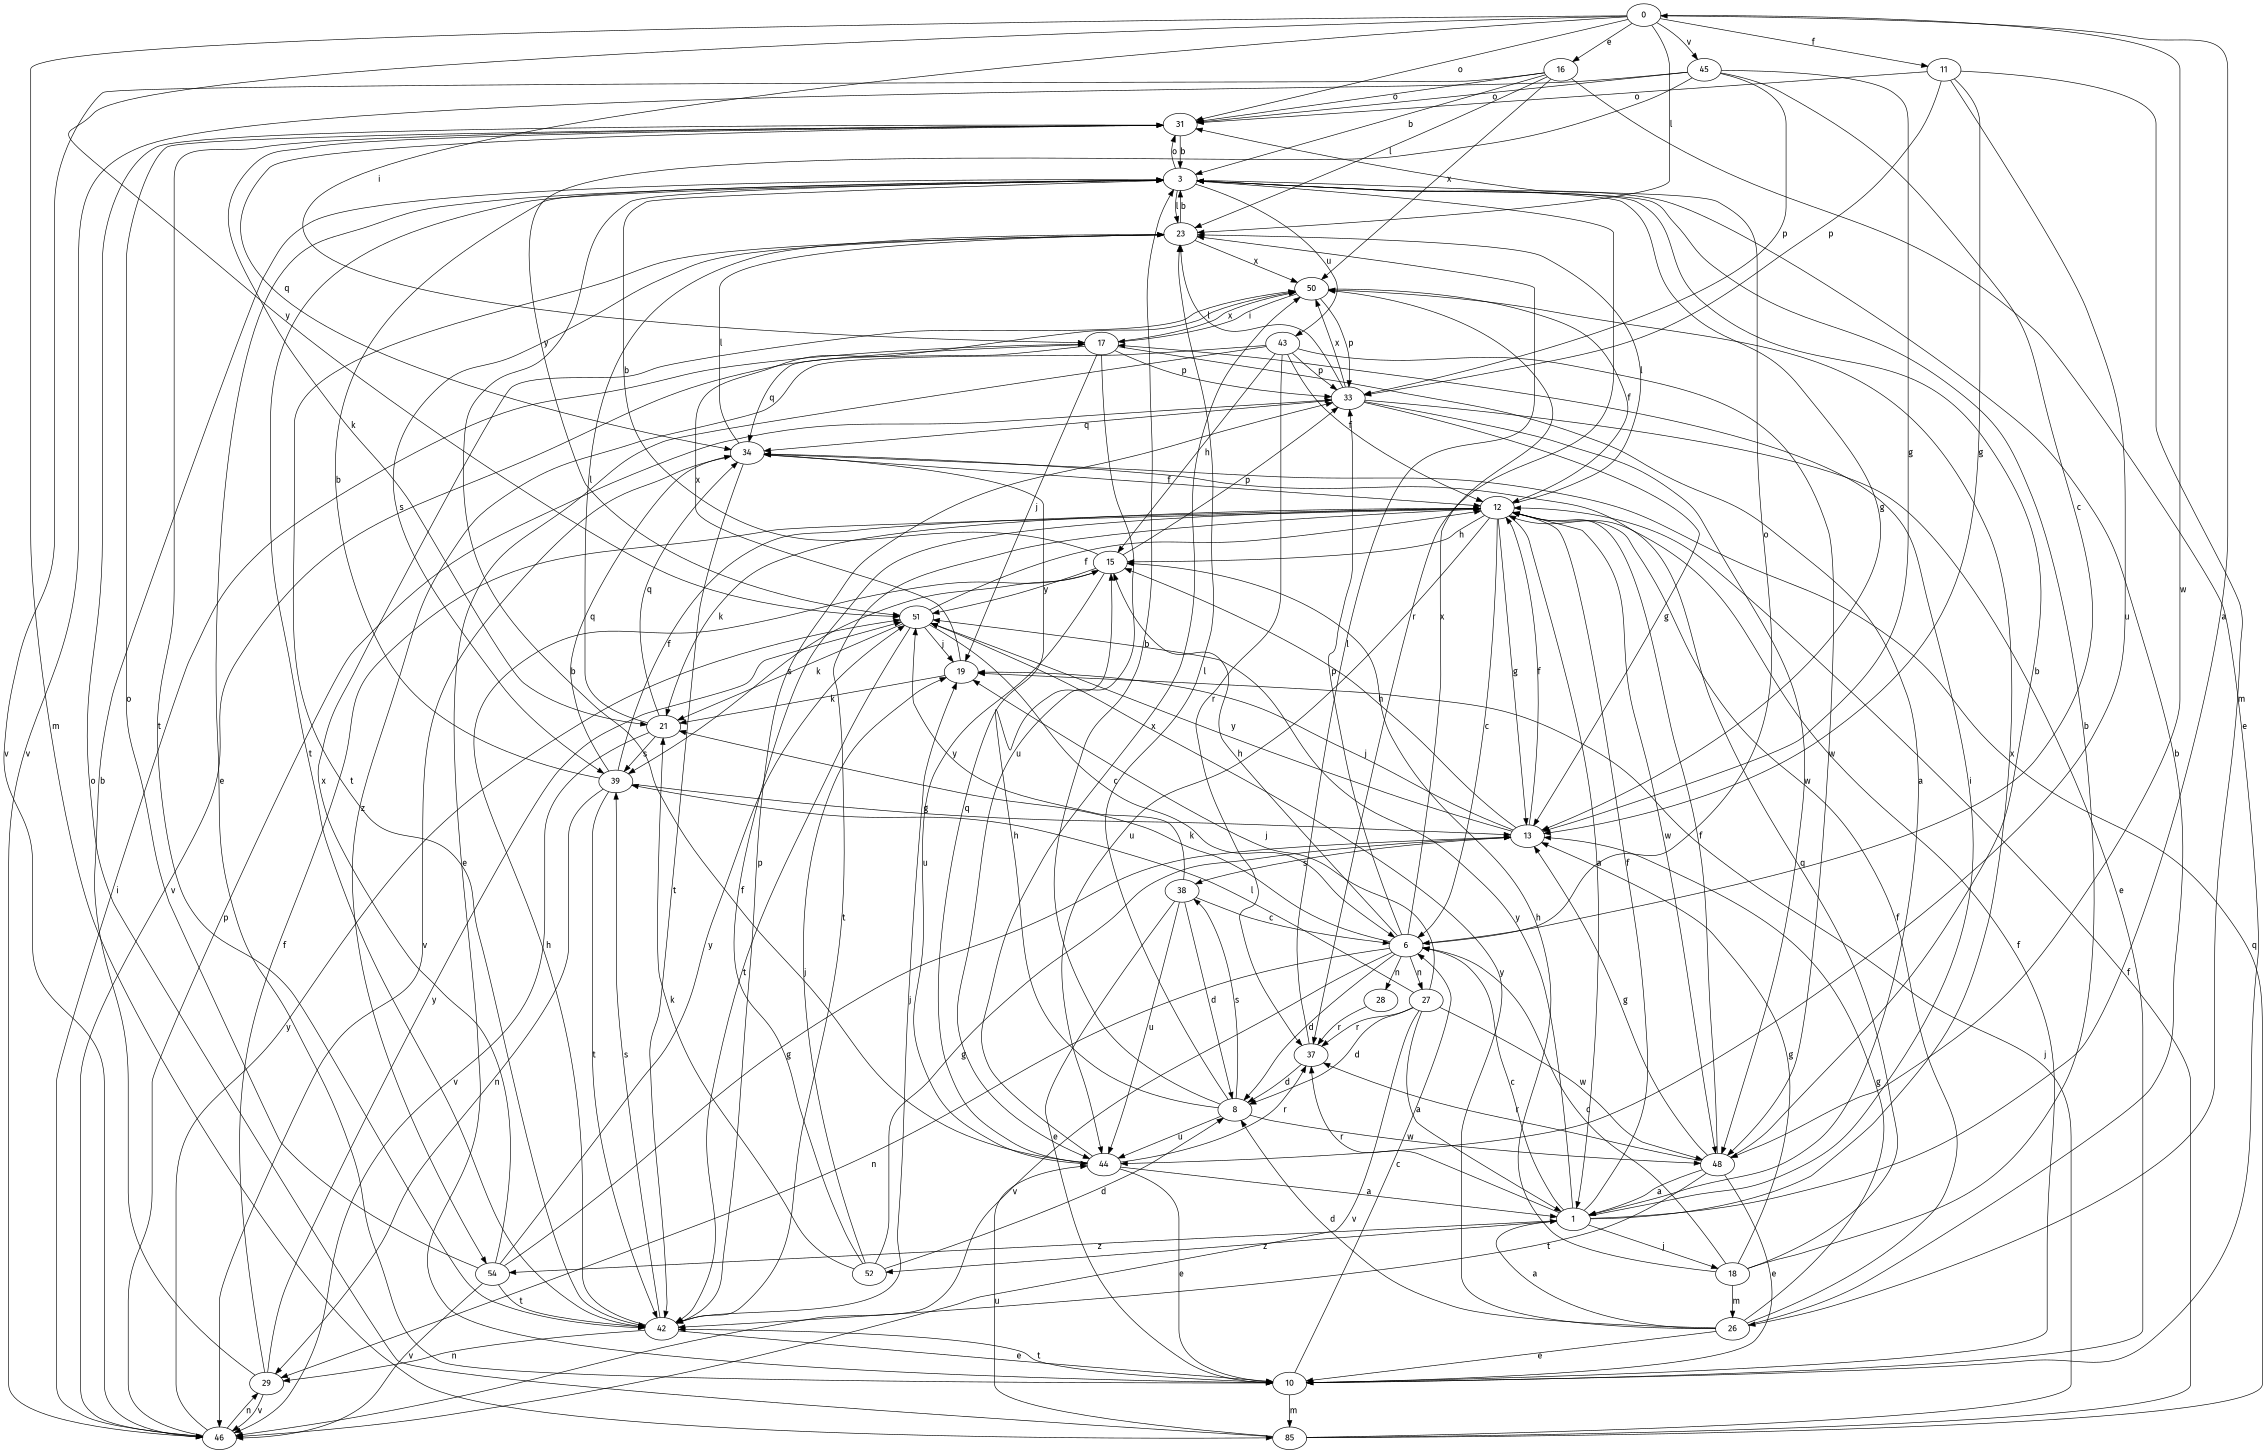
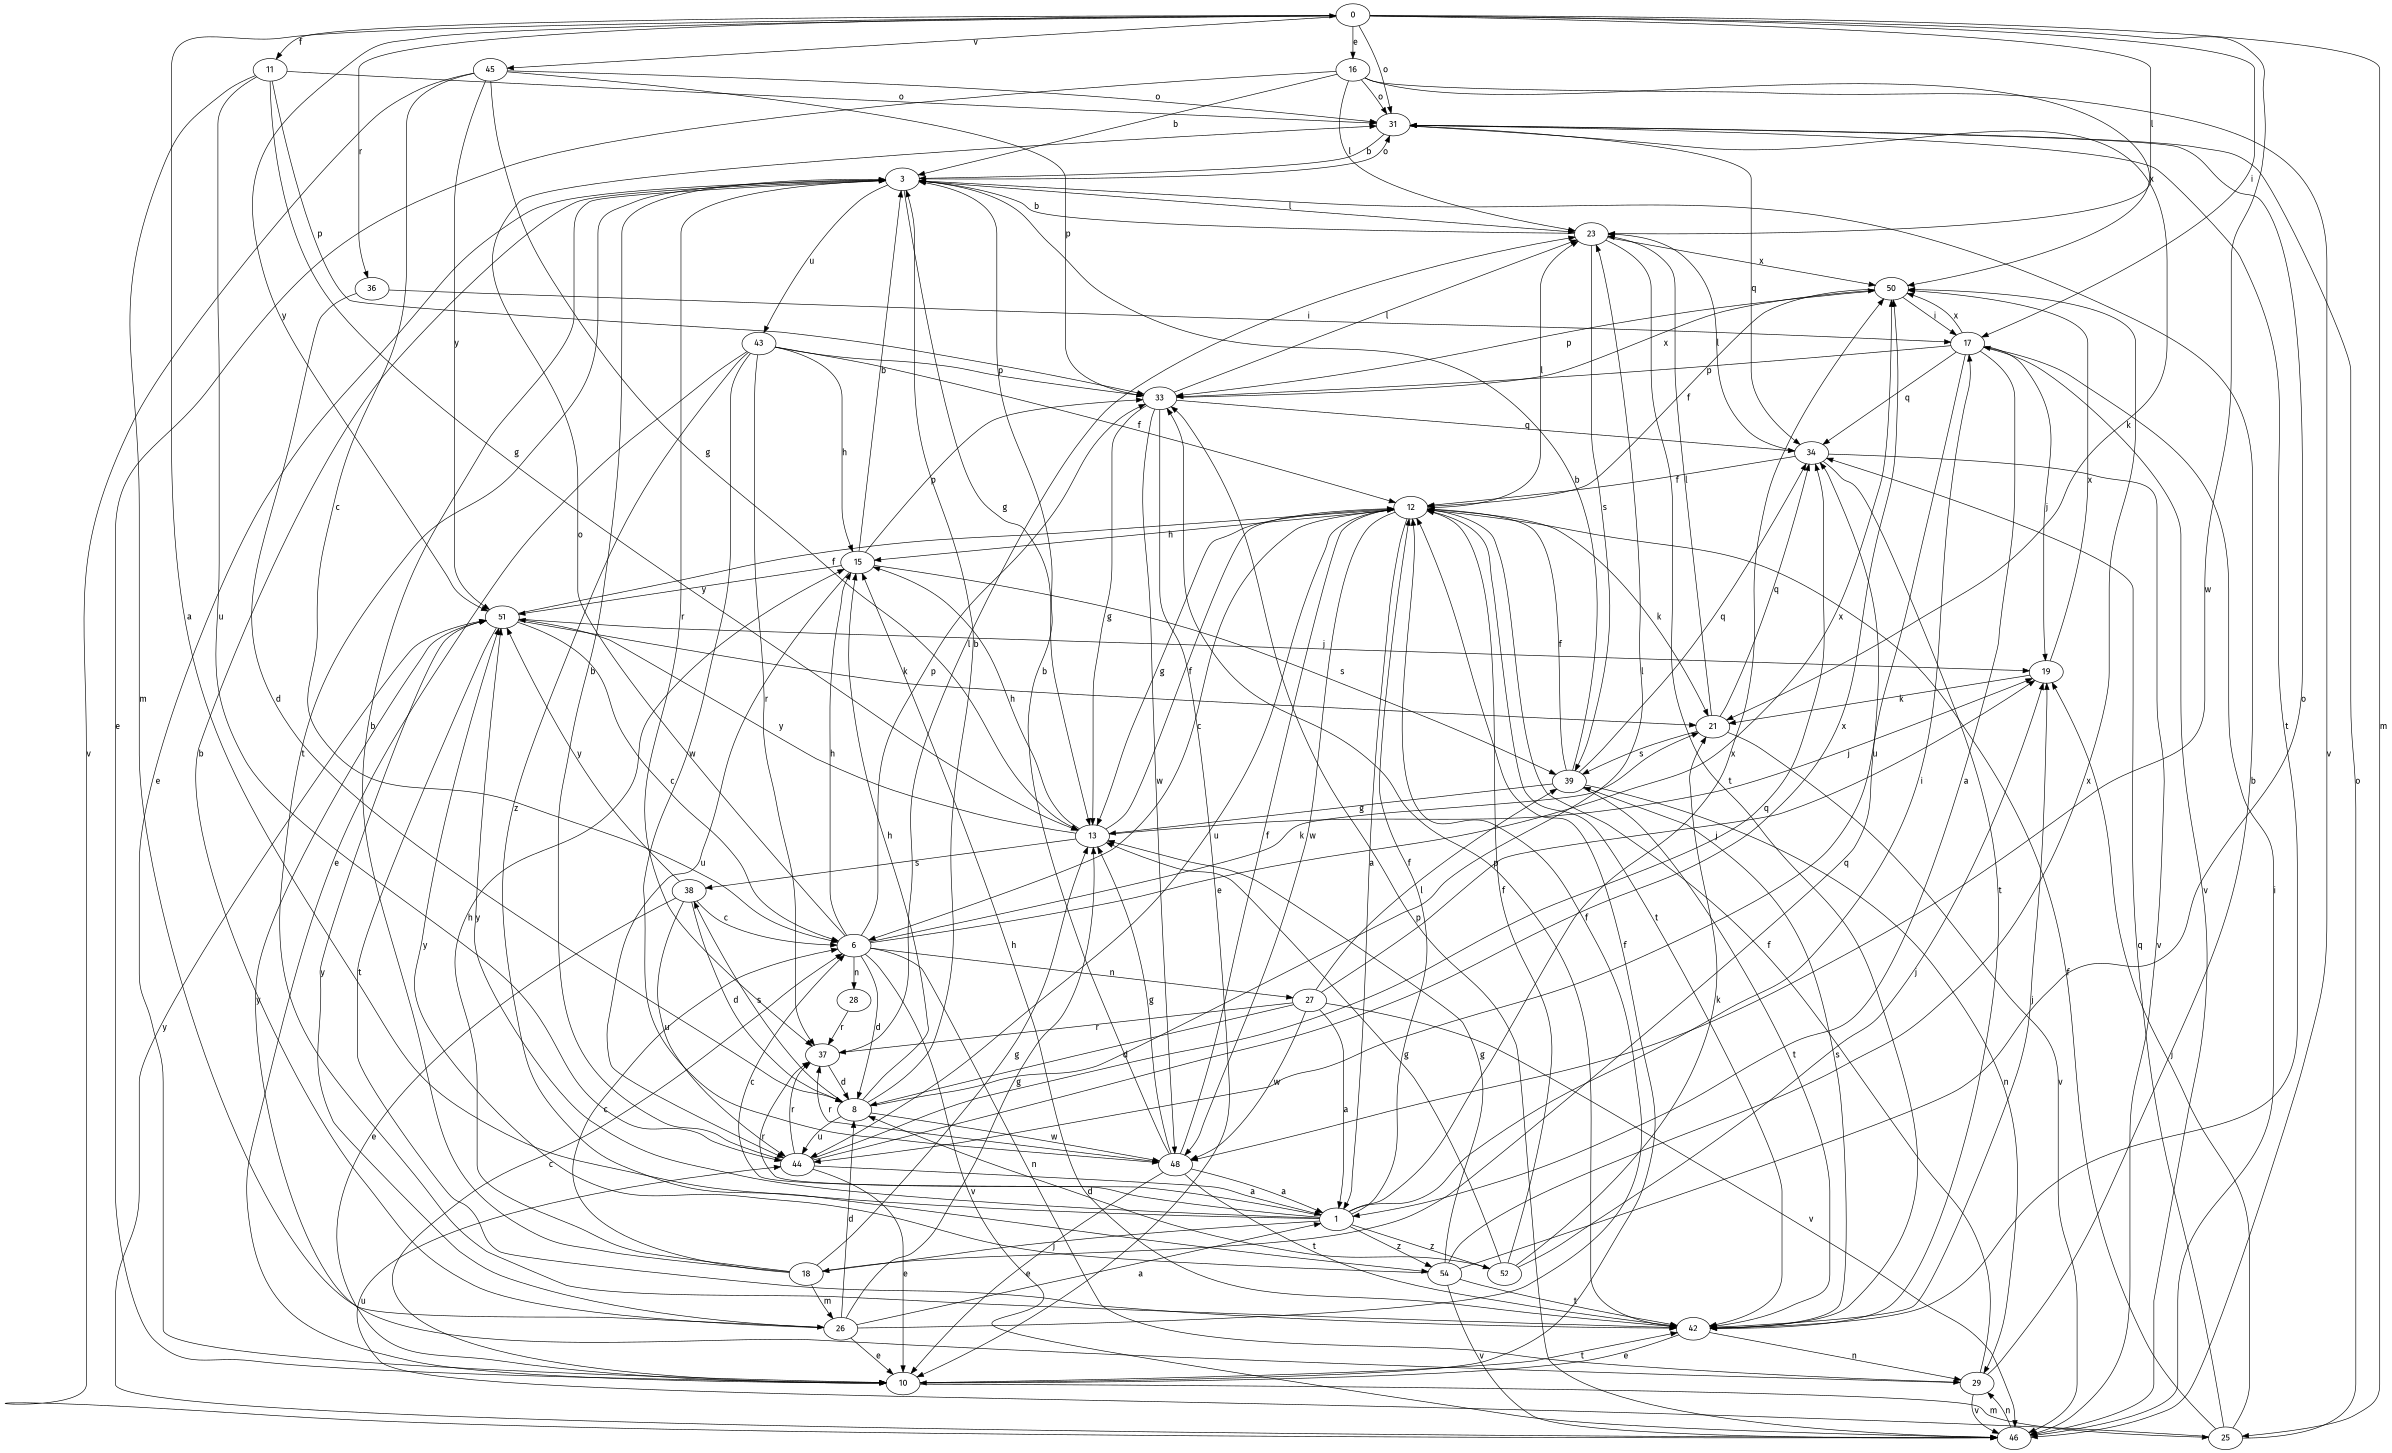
none -> (372, 289)
(1290, 1438) -> (2226, 1438)
